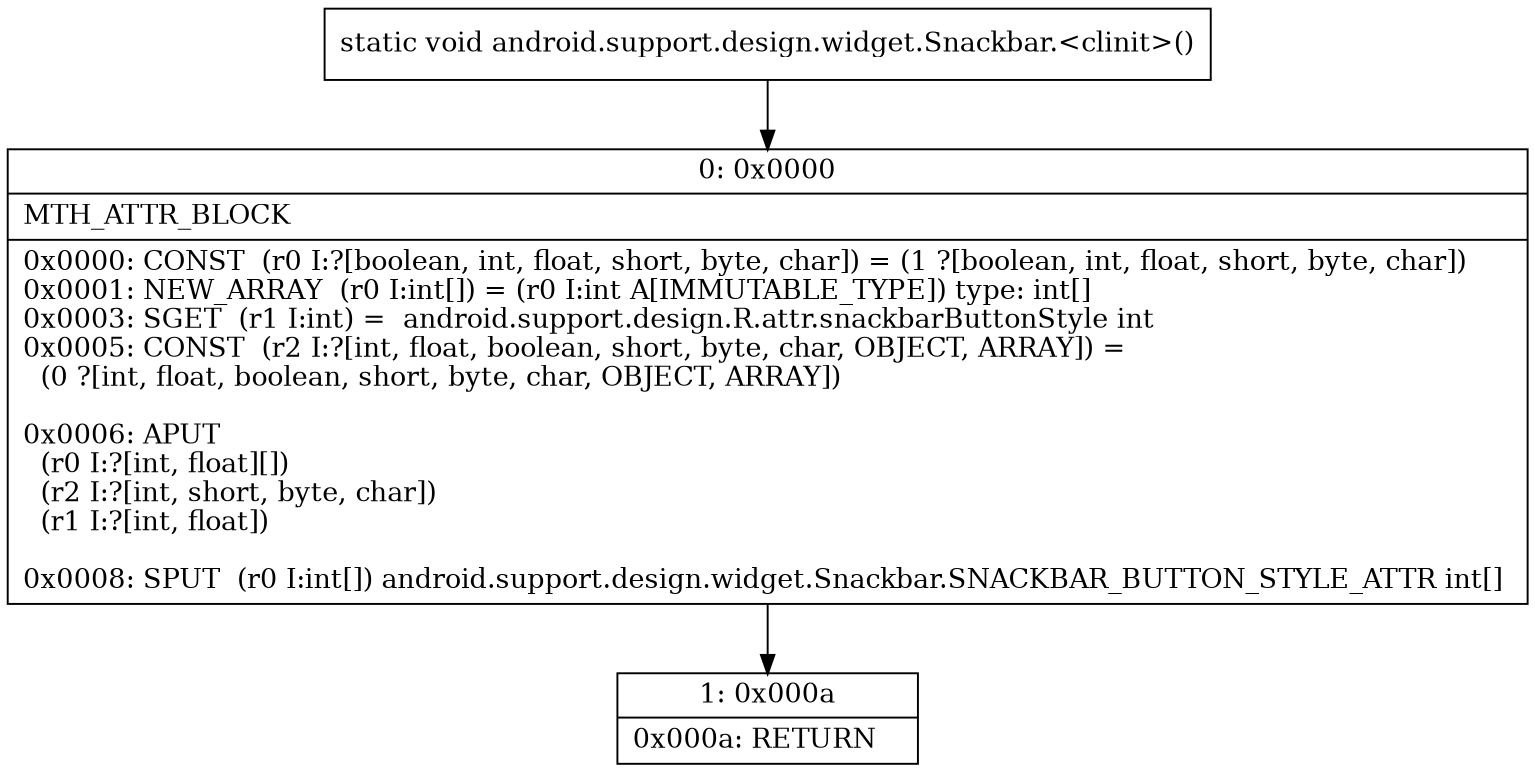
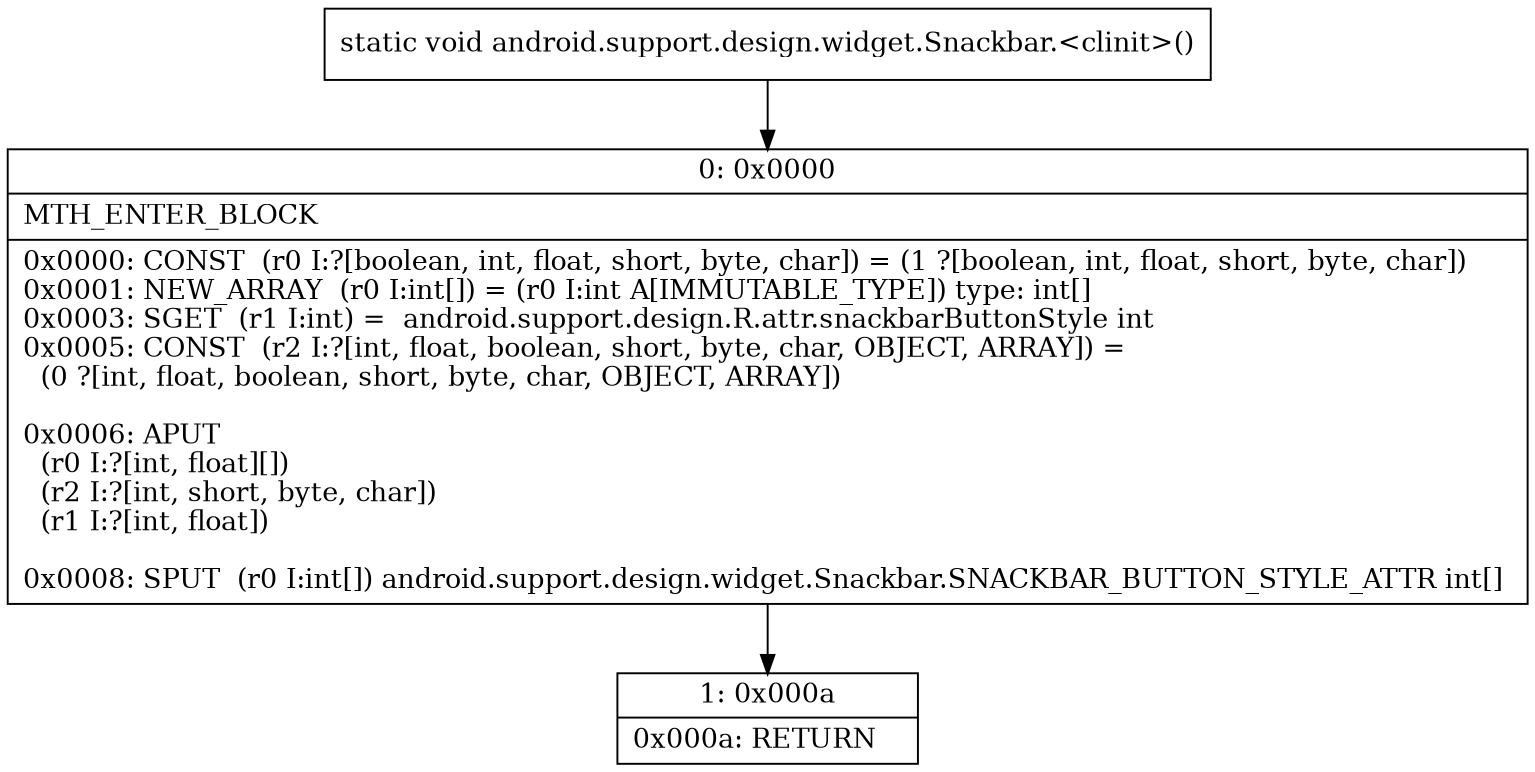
(157, 216) -> (171, 216)
